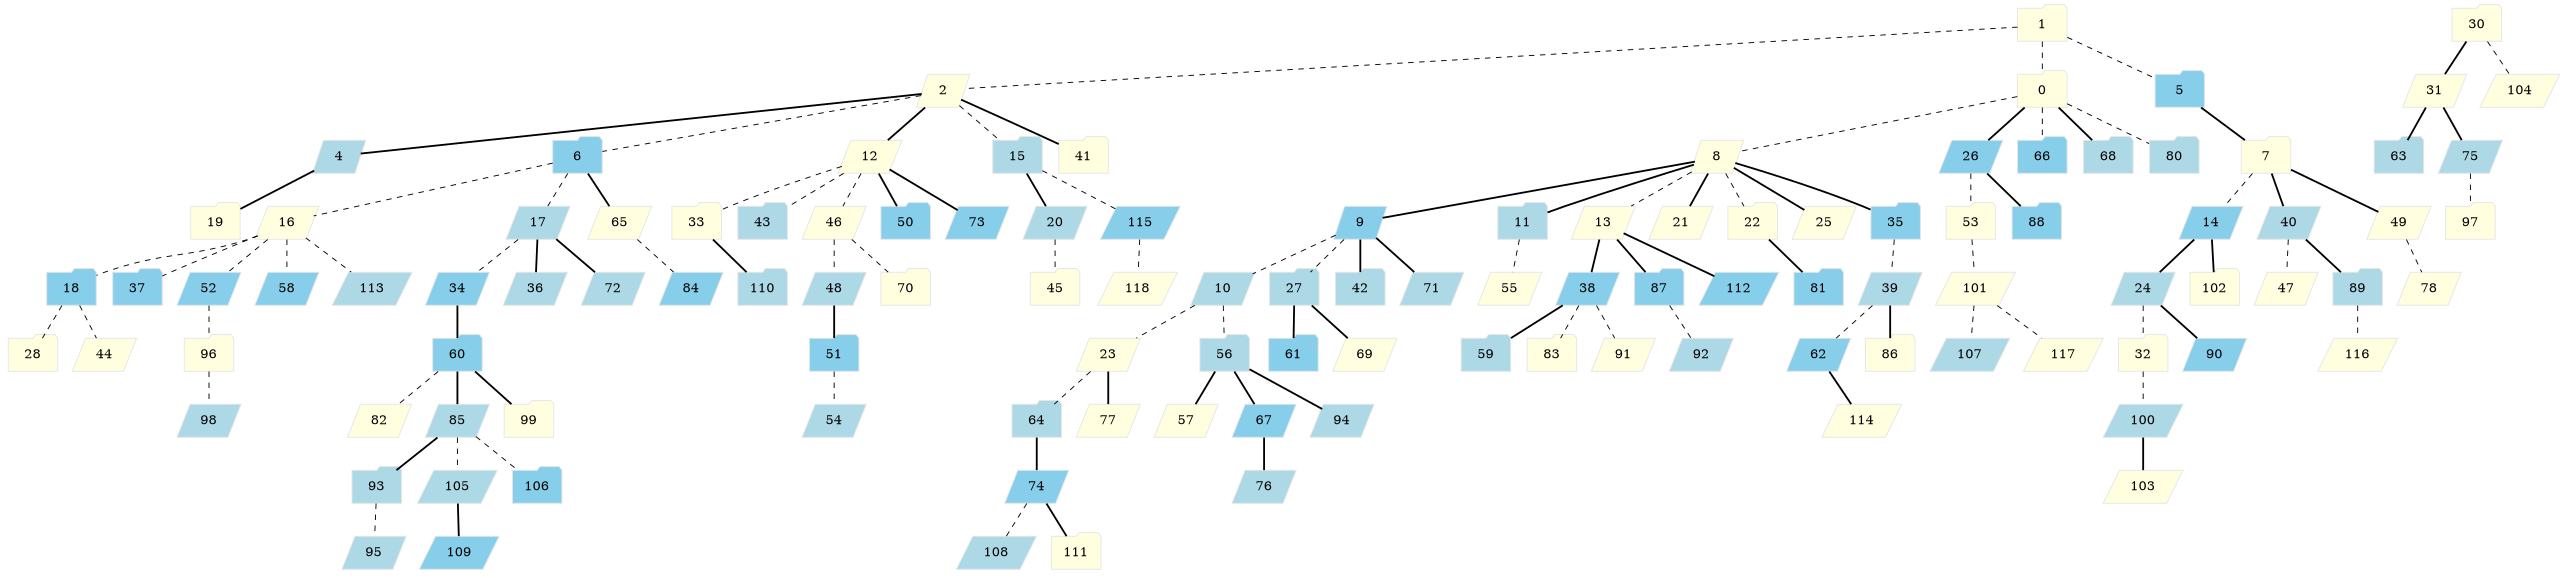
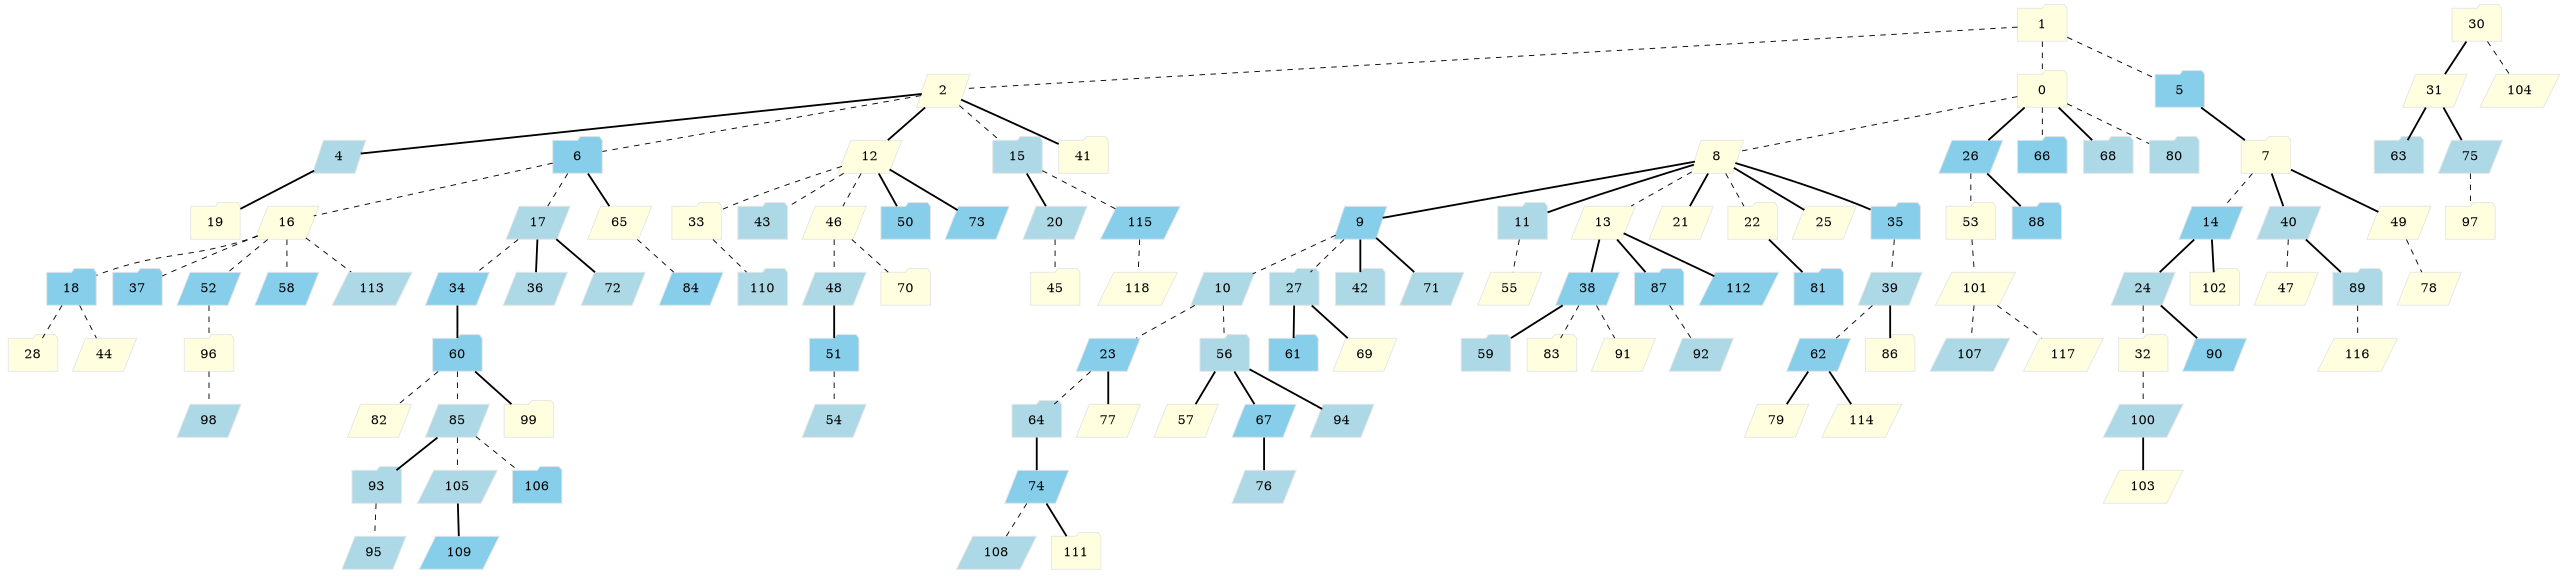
(730, 256) -> (730, 256)
(1108, 355) -> (1108, 355)
(457, 388) -> (457, 388)
none -> (1776, 421)
